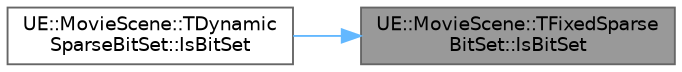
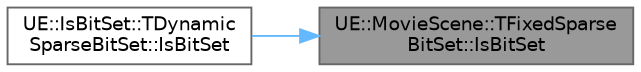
(150, 36) -> (129, 36)
